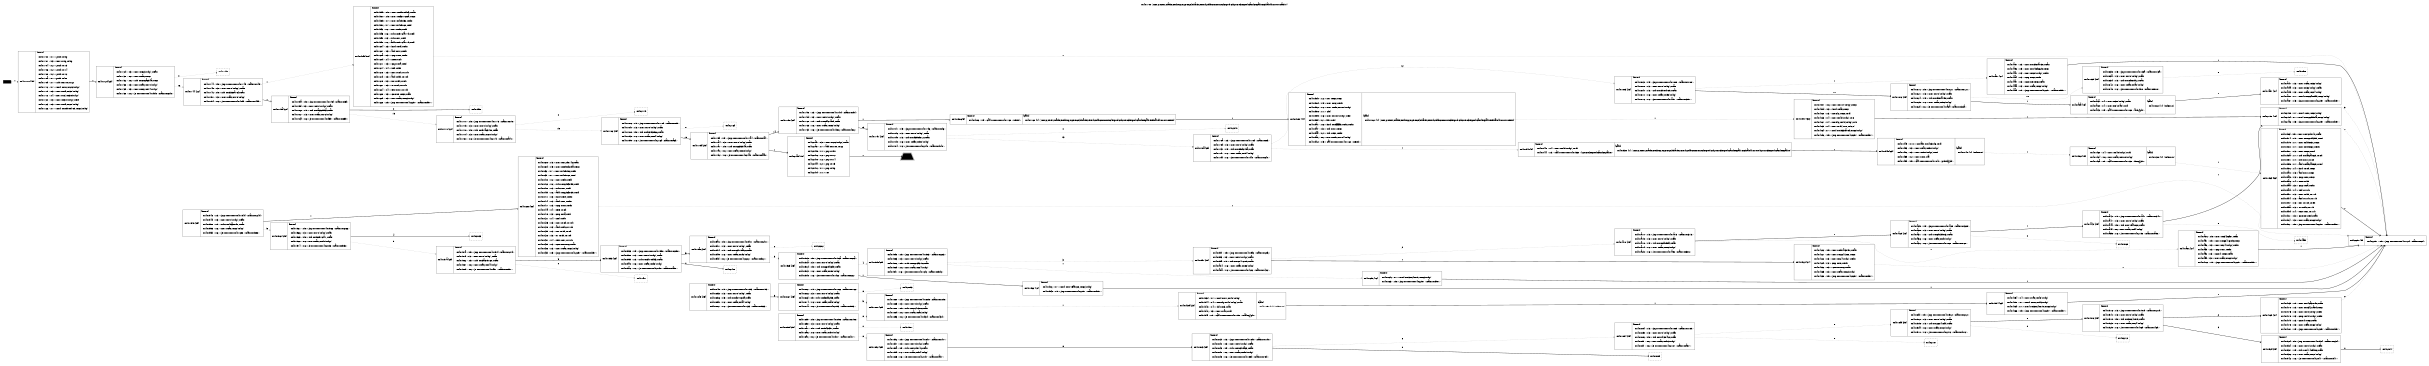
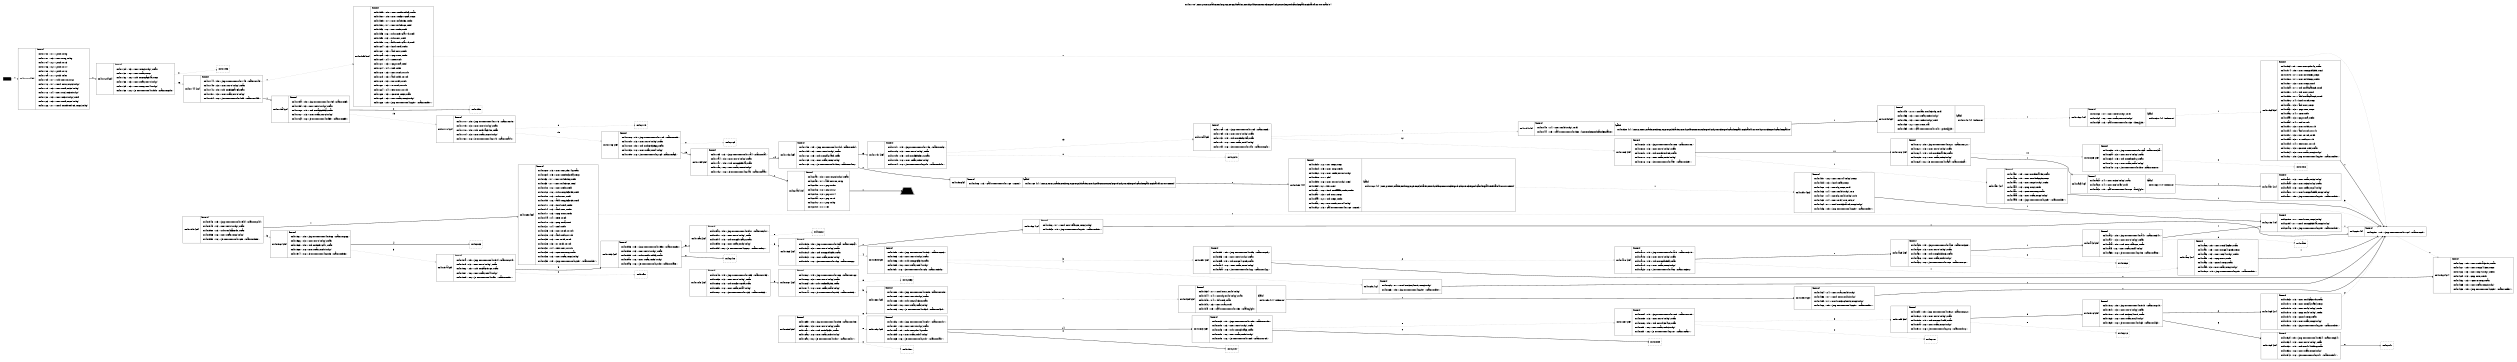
(2128, 269) -> (2417, 247)
(1063, 346) -> (1063, 328)
none -> (1232, 349)
